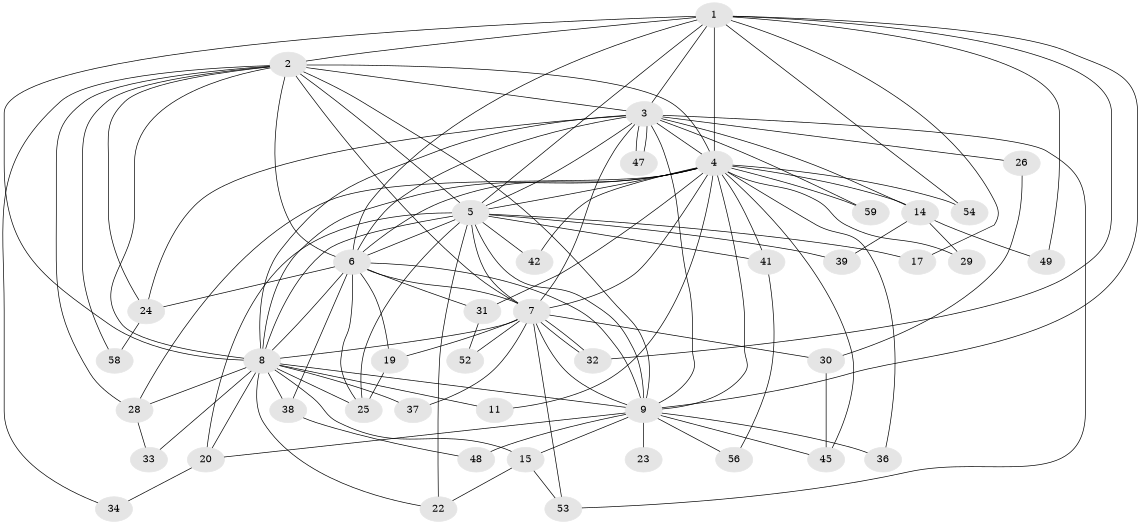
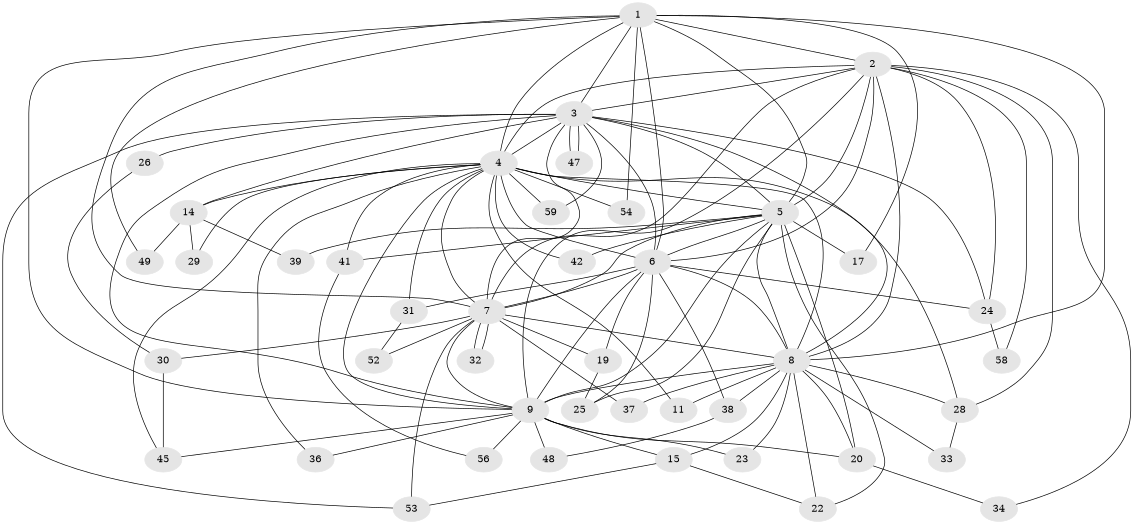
(1109, 234) -> (123, 121)
(313, 386) -> (779, 415)
